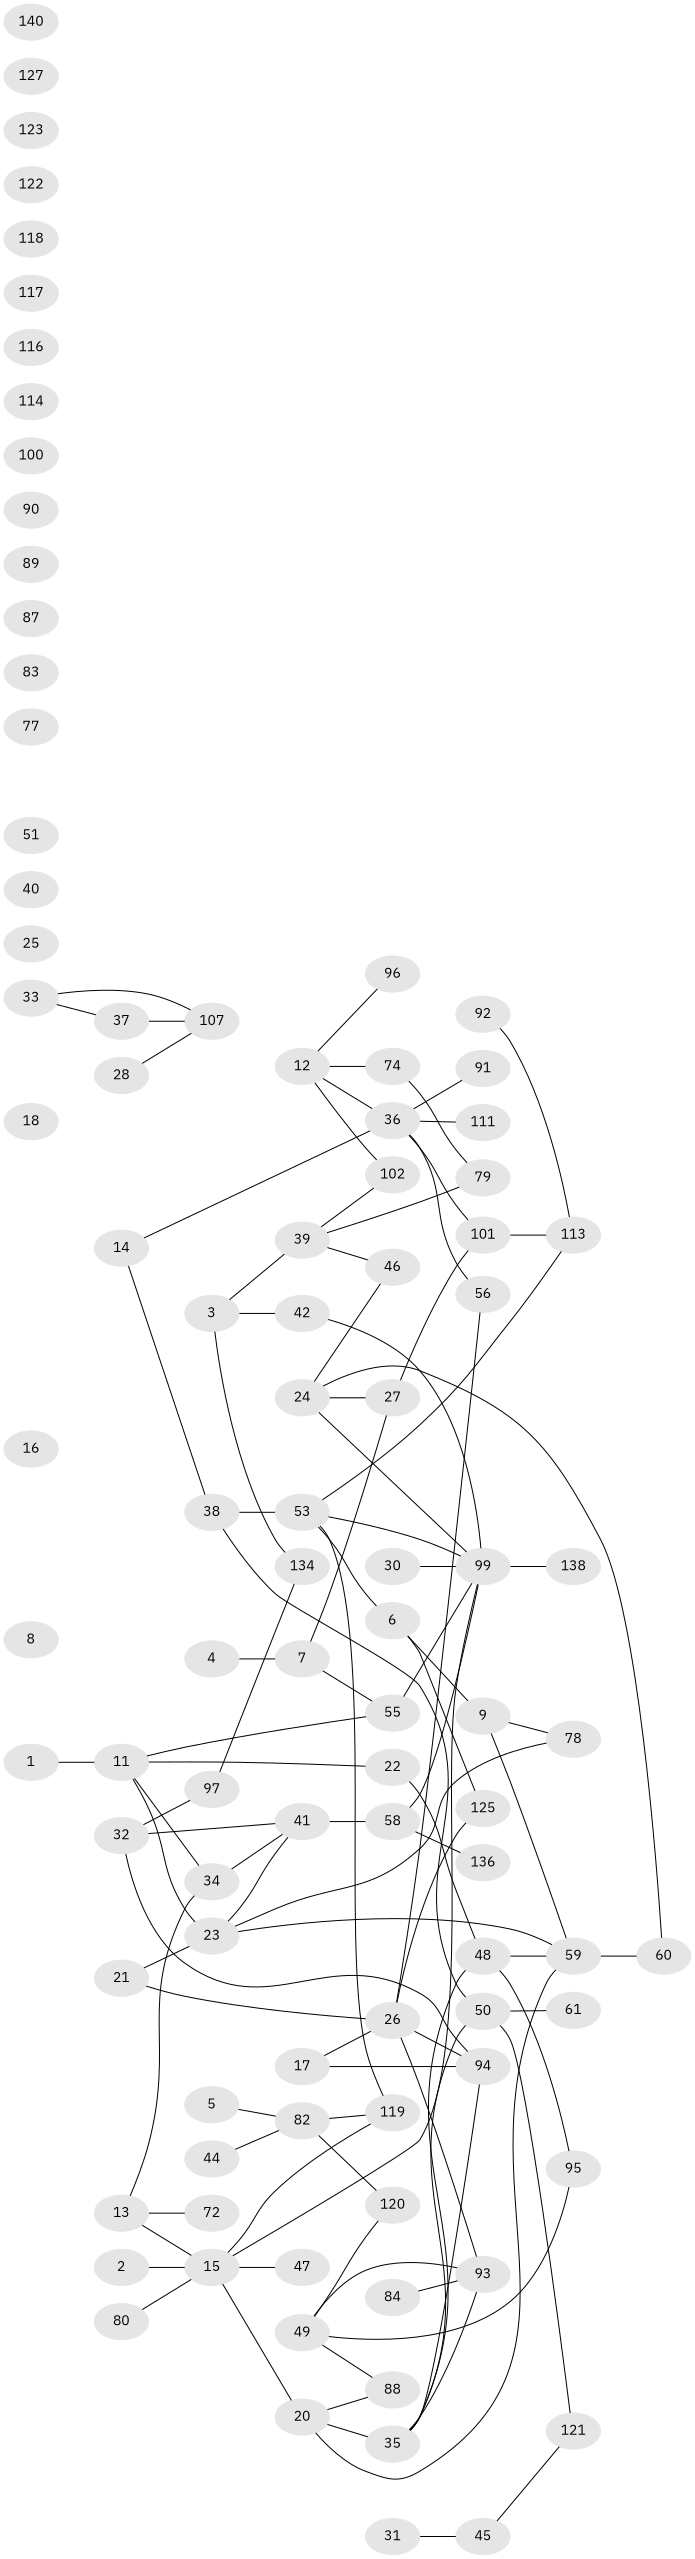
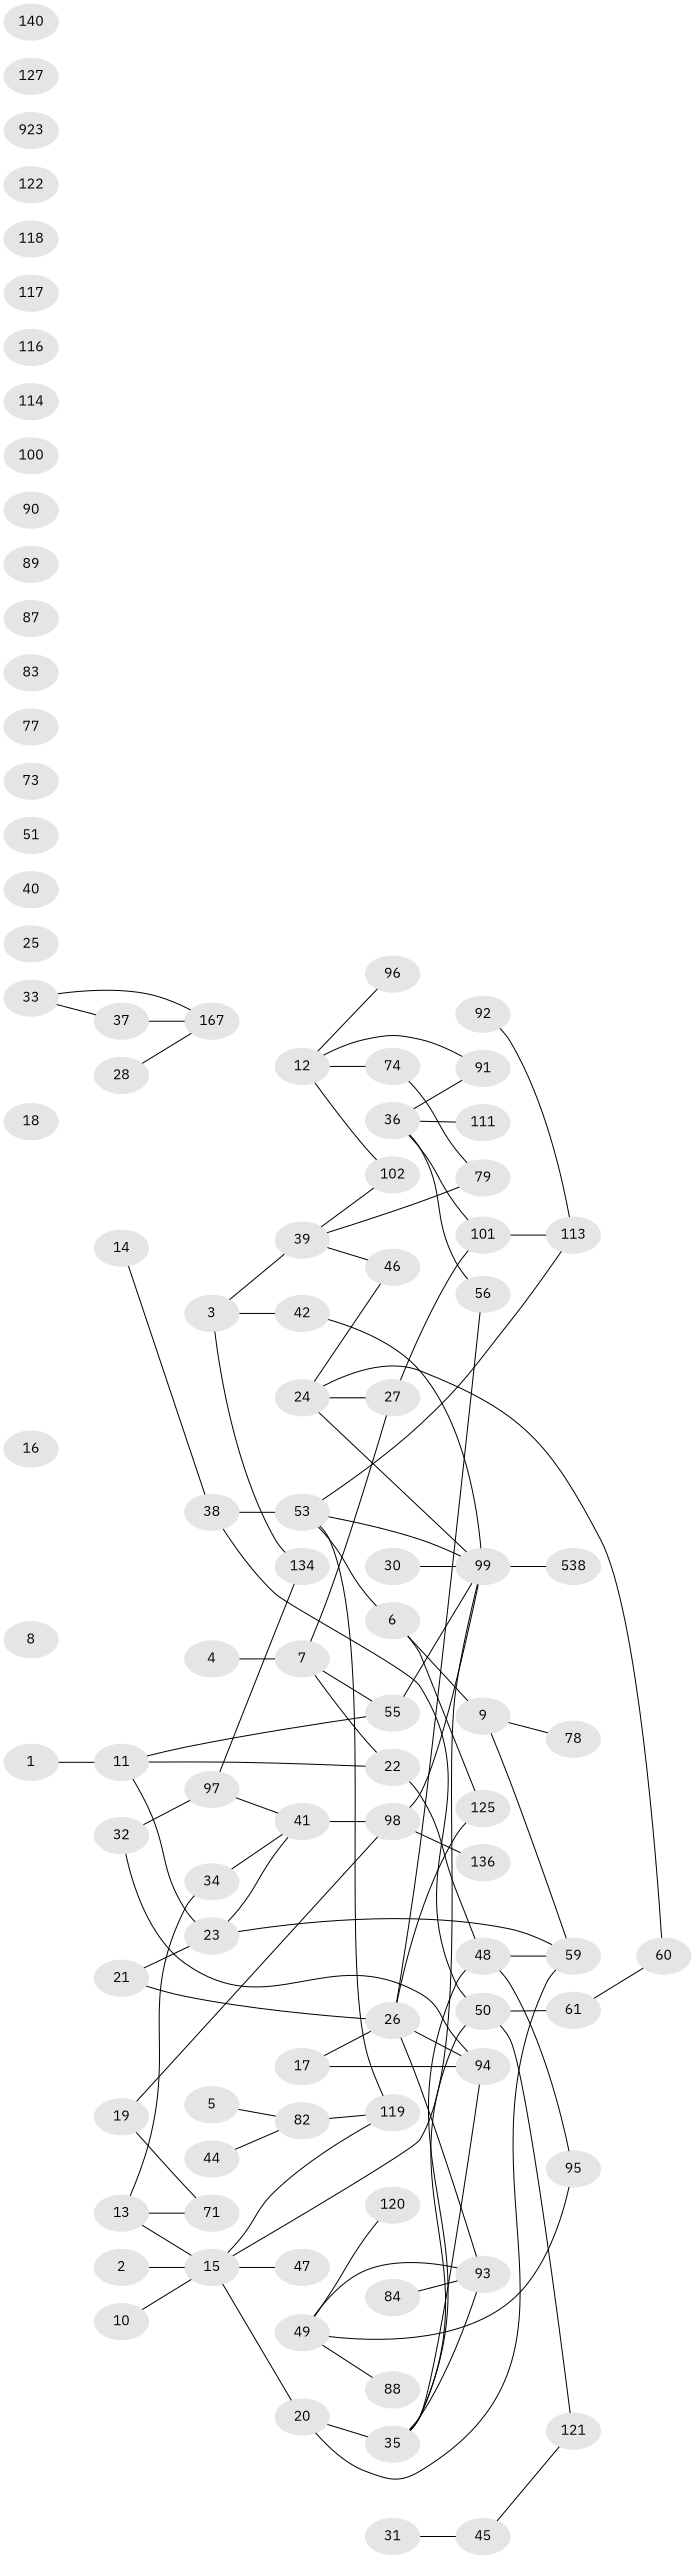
(31, 131) -> (31, 131)
none -> (31, 781)
(212, 1021) -> (212, 1021)
(347, 1094) -> (393, 1036)
(257, 1184) -> none
(573, 1566) -> (573, 1566)
none -> (343, 1713)
(167, 1822) -> none
(393, 1822) -> (393, 1822)
(212, 1829) -> (257, 1806)
(410, 1857) -> none
(619, 1956) -> (619, 1983)
none -> (122, 2117)
(348, 2163) -> none
(212, 2213) -> (212, 2213)
(122, 2322) -> (122, 2322)
(348, 2403) -> none
